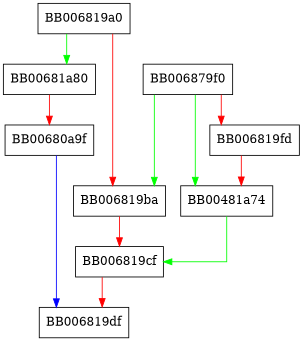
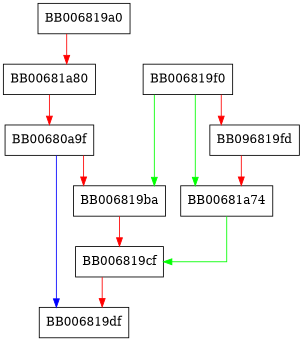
(67, 45) -> (67, 45)
(188, 79) -> (188, 79)
(113, 106) -> (84, 166)
(255, 140) -> (255, 140)
(227, 201) -> (227, 201)
